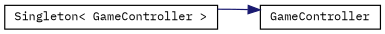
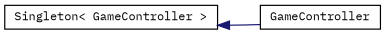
(233, 9) -> (245, 25)
